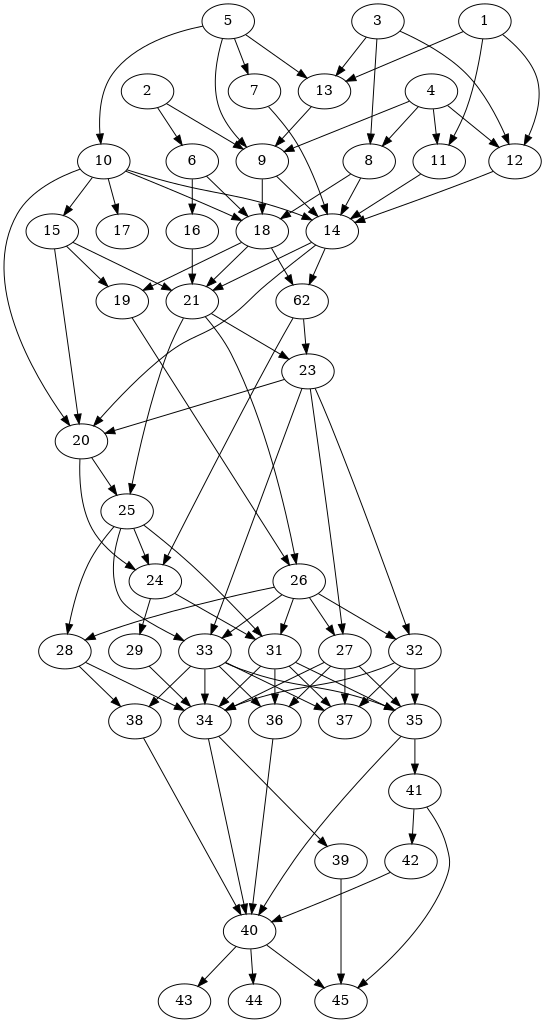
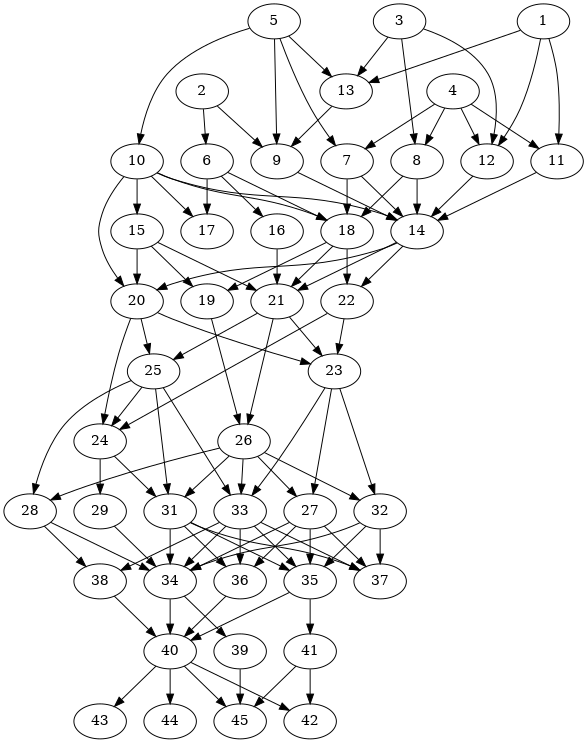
(351, 125) -> (404, 124)
(262, 192) -> (347, 190)
none -> (207, 196)
(302, 301) -> (347, 301)
(200, 405) -> (228, 339)
(333, 897) -> (233, 683)
